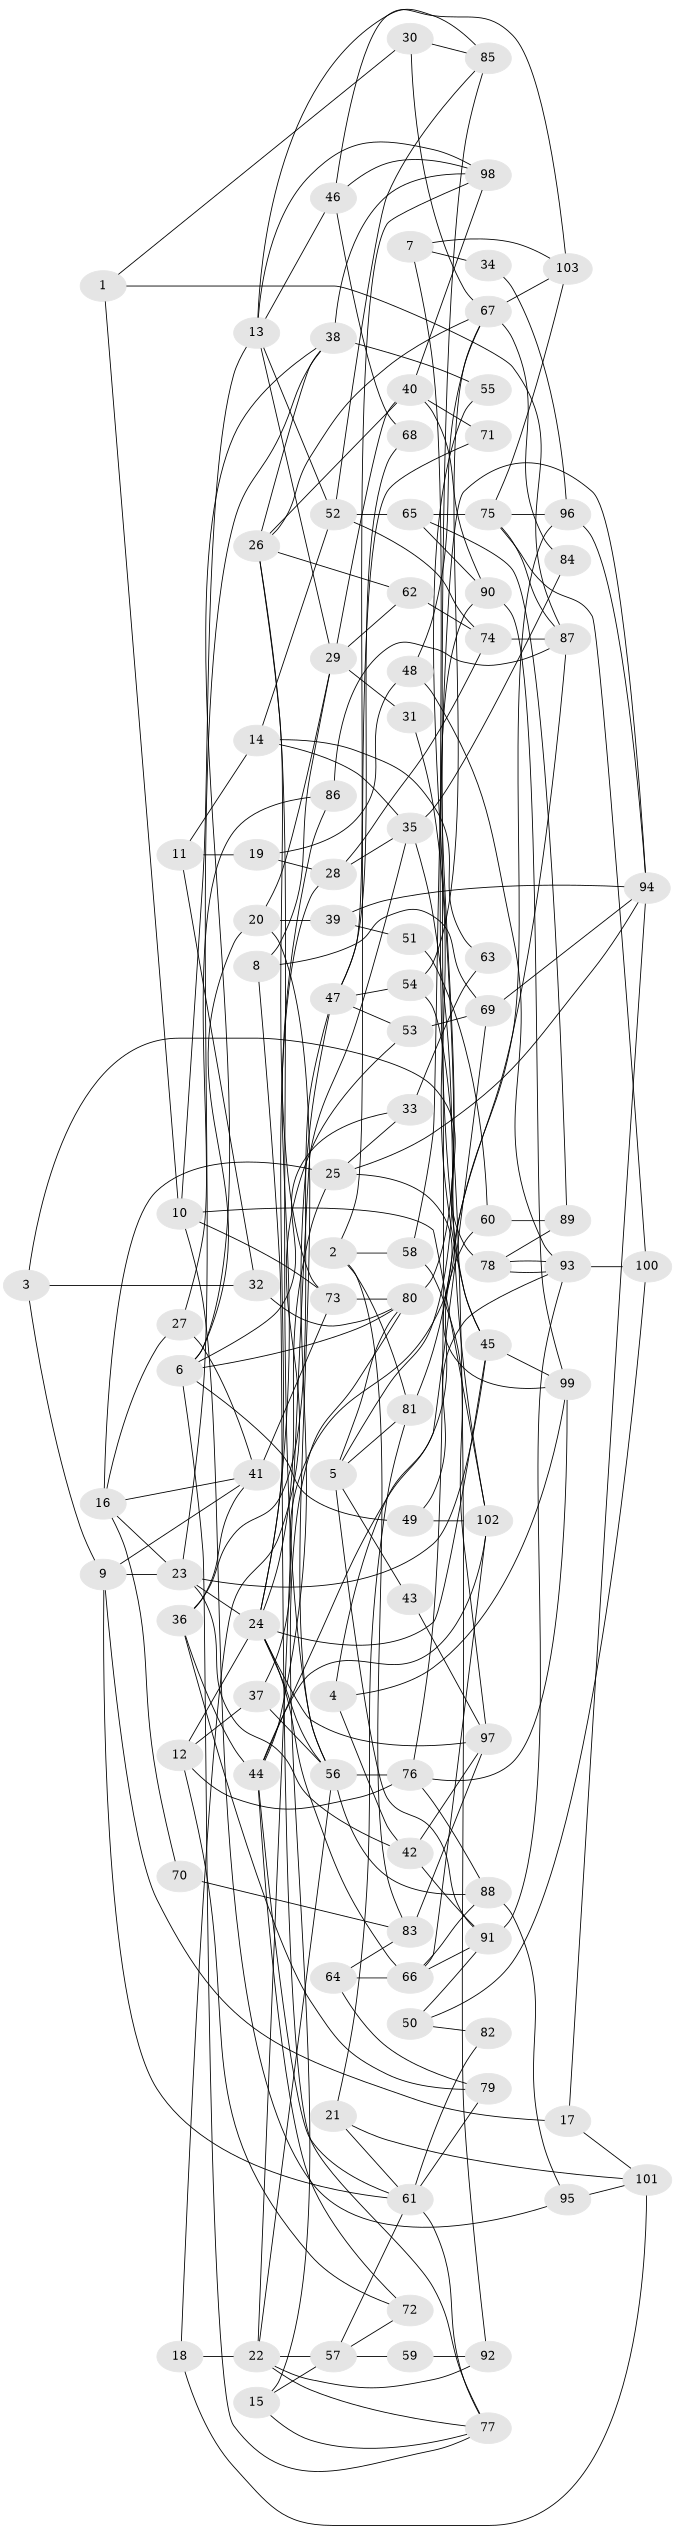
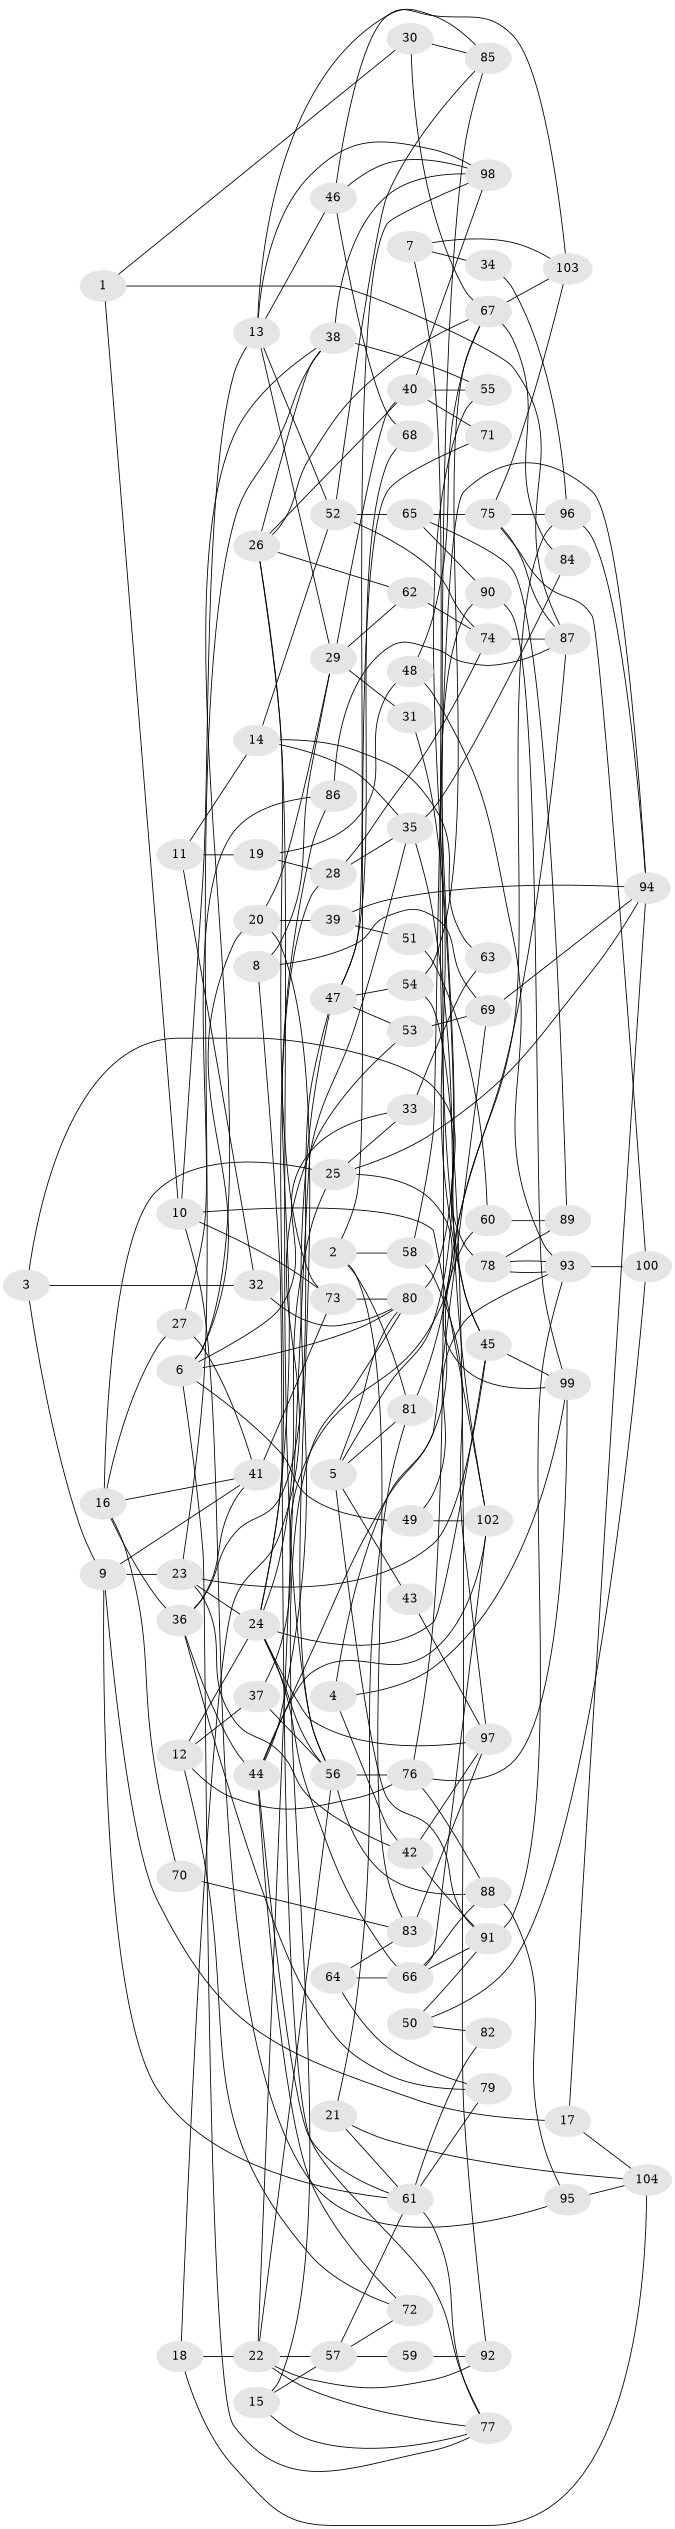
(461, 526) -> (453, 390)
(142, 1539) -> (136, 1565)
(647, 2180) -> (647, 2180)
